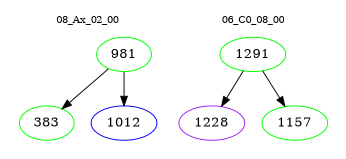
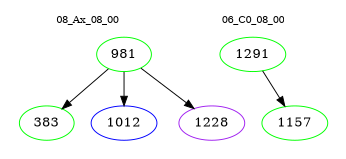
(88, 21) -> (88, 21)
(235, 84) -> (158, 81)
